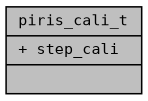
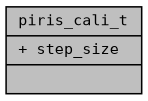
(69, 50) -> (69, 50)
